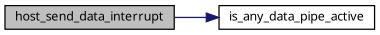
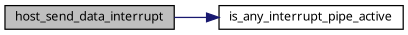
(297, 17) -> (311, 17)
